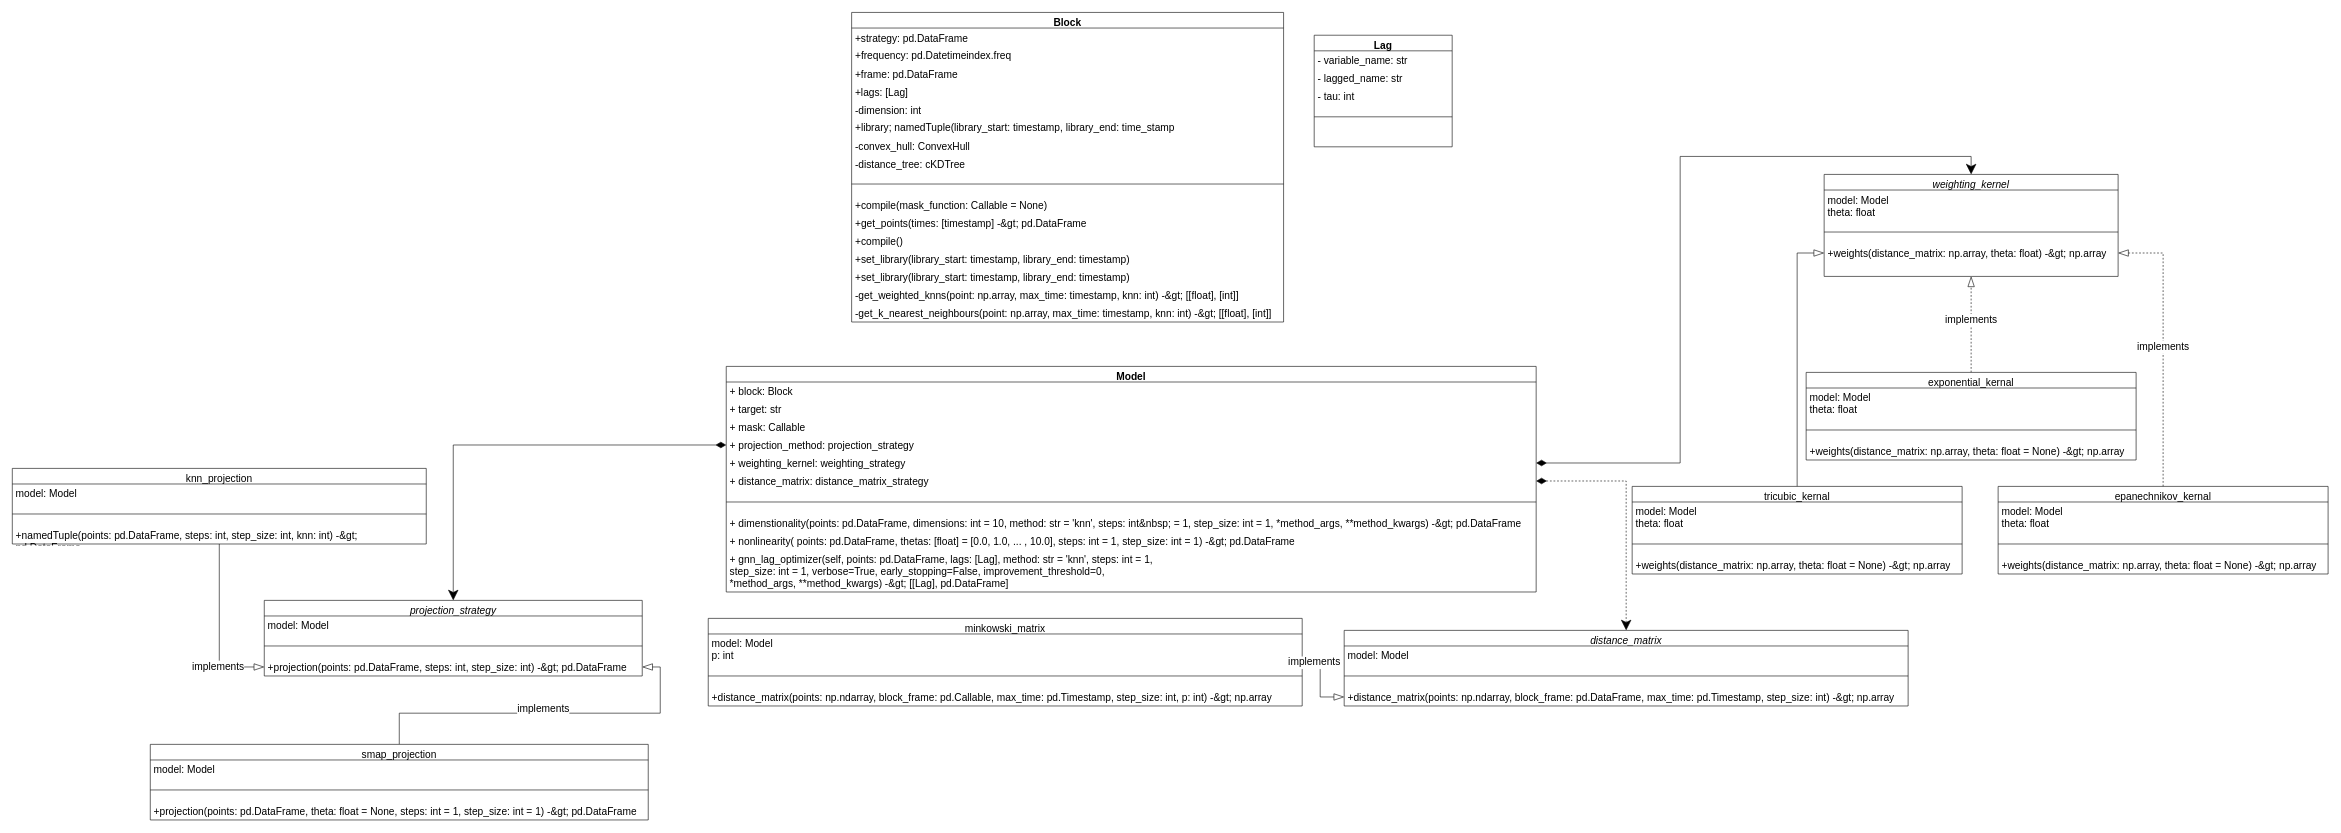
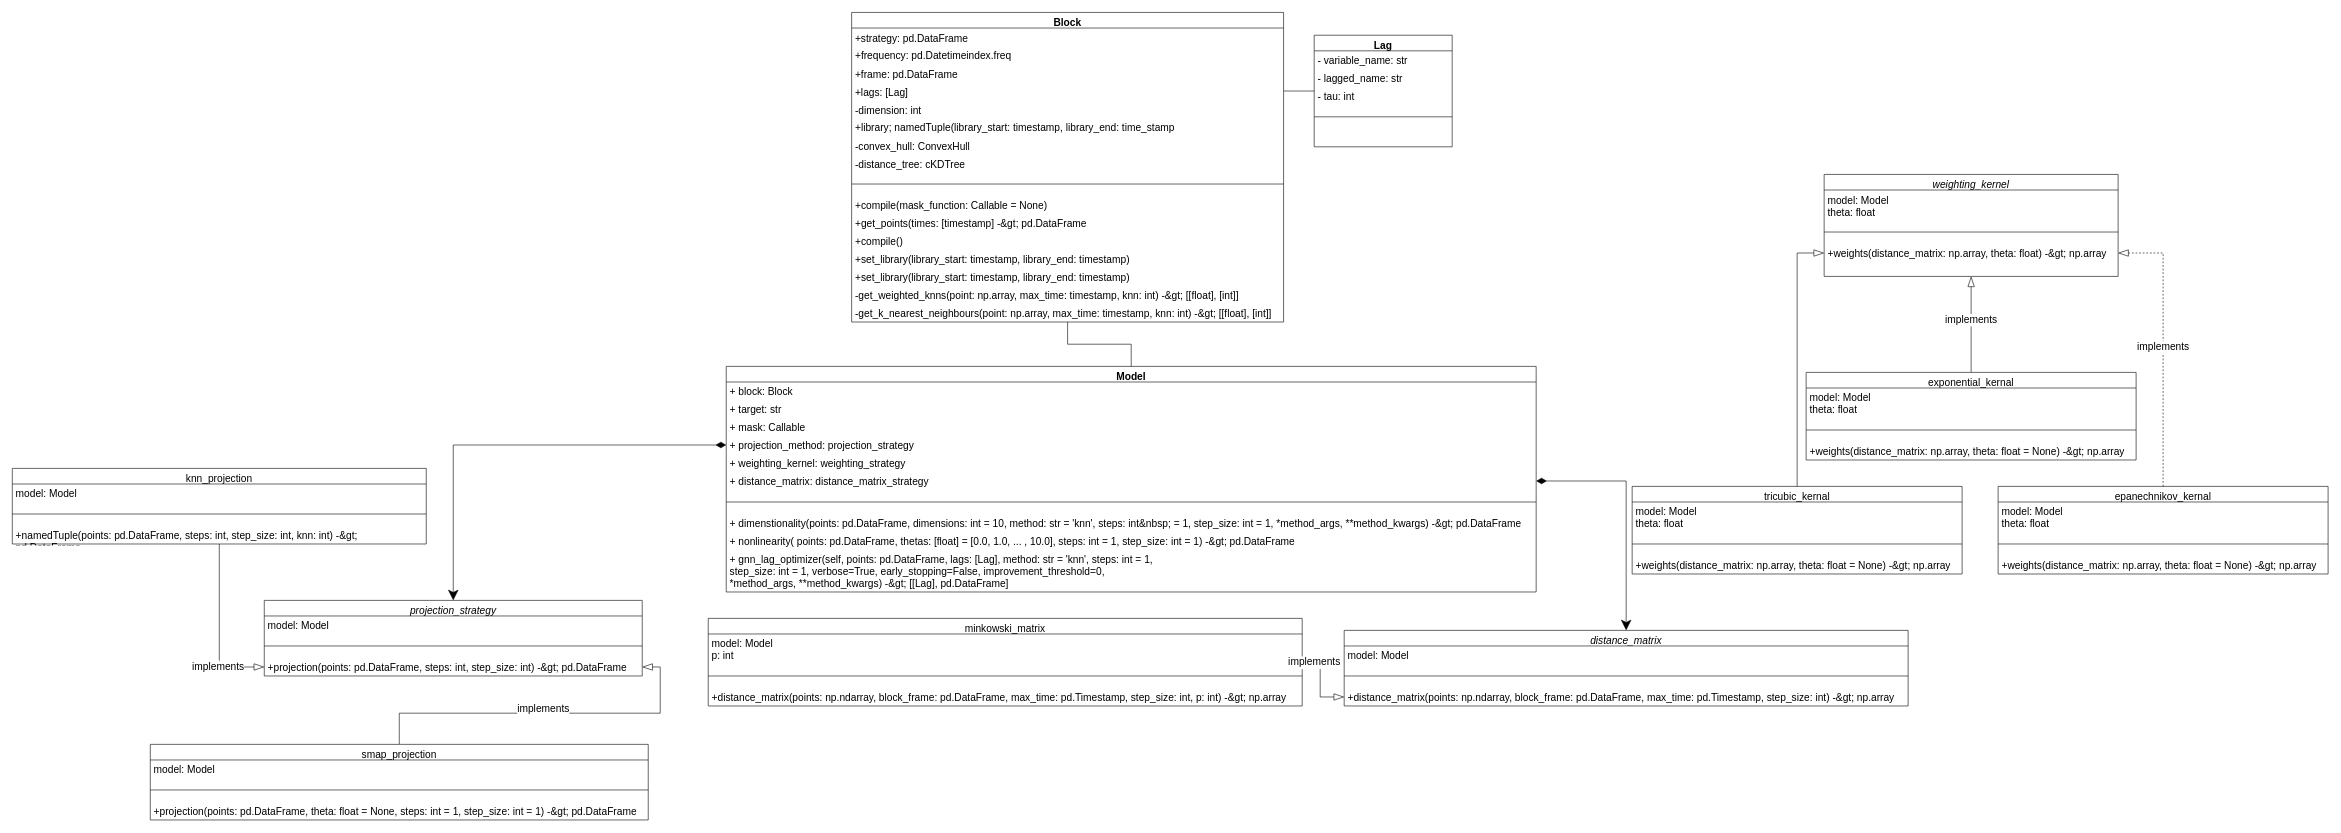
none -> (1299, 91)
(1830, 156) -> none
none -> (1100, 344)
(1971, 350) -> (1971, 350)
(1626, 512) -> (1626, 512)
(1006, 704) -> (1006, 704)
